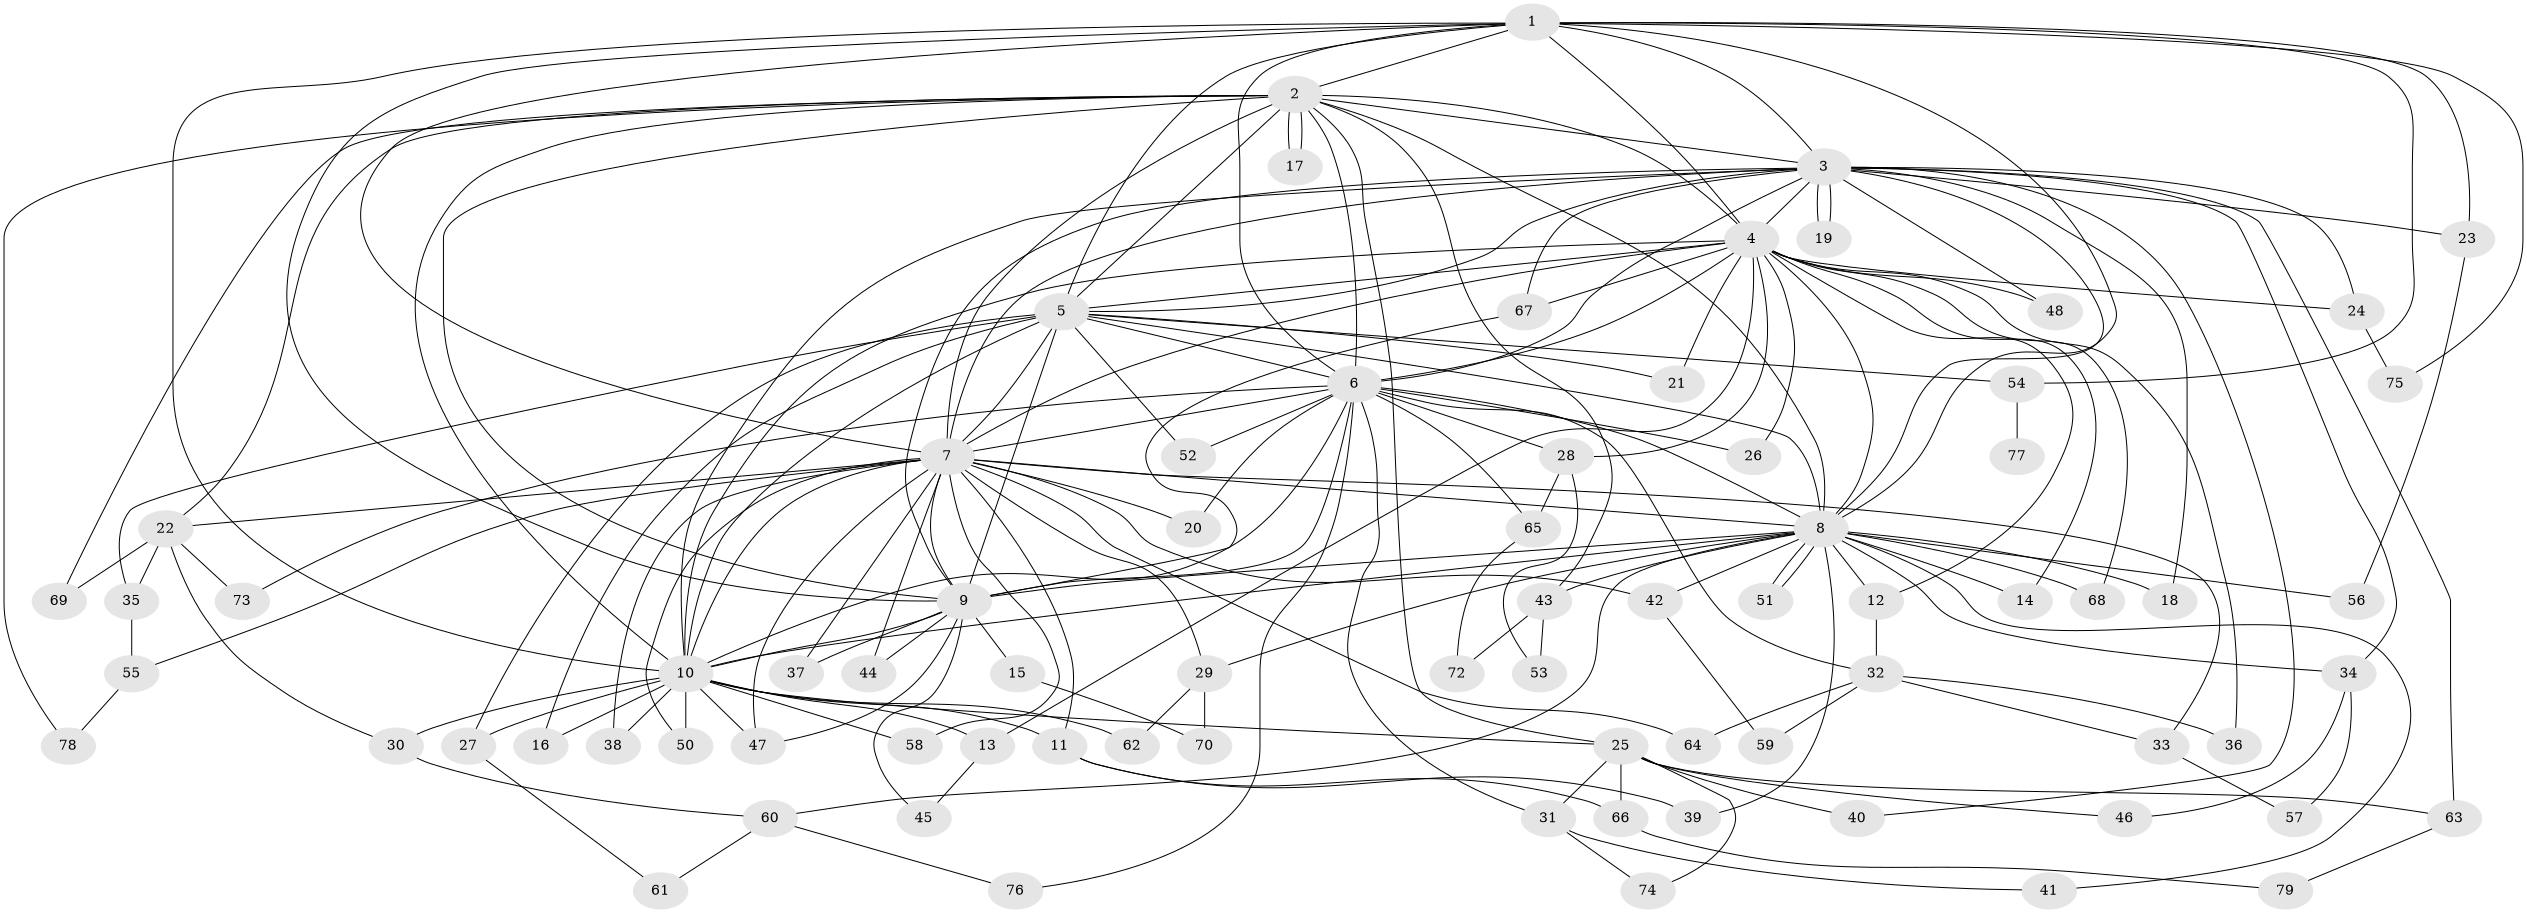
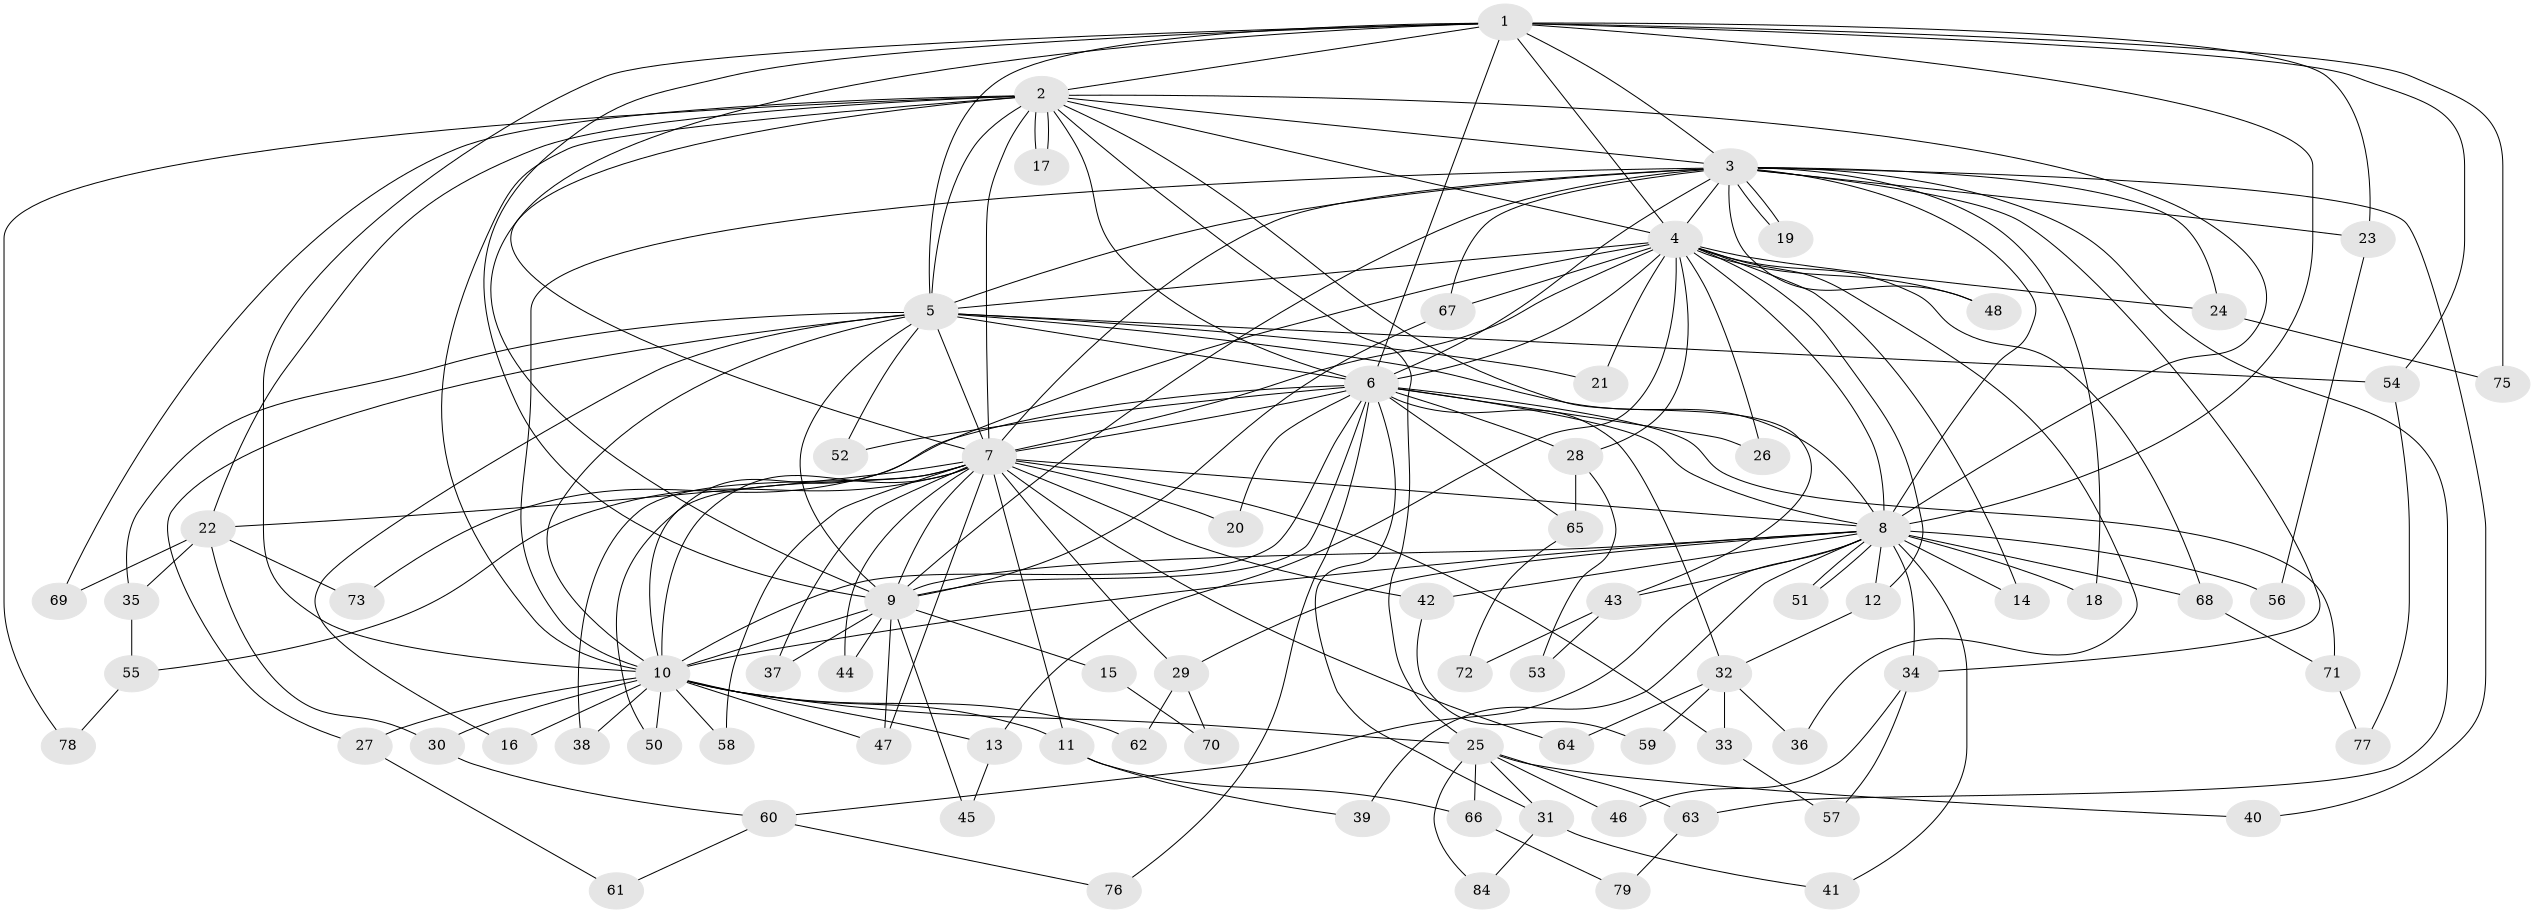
none -> (2333, 674)
(1648, 891) -> (1482, 891)
